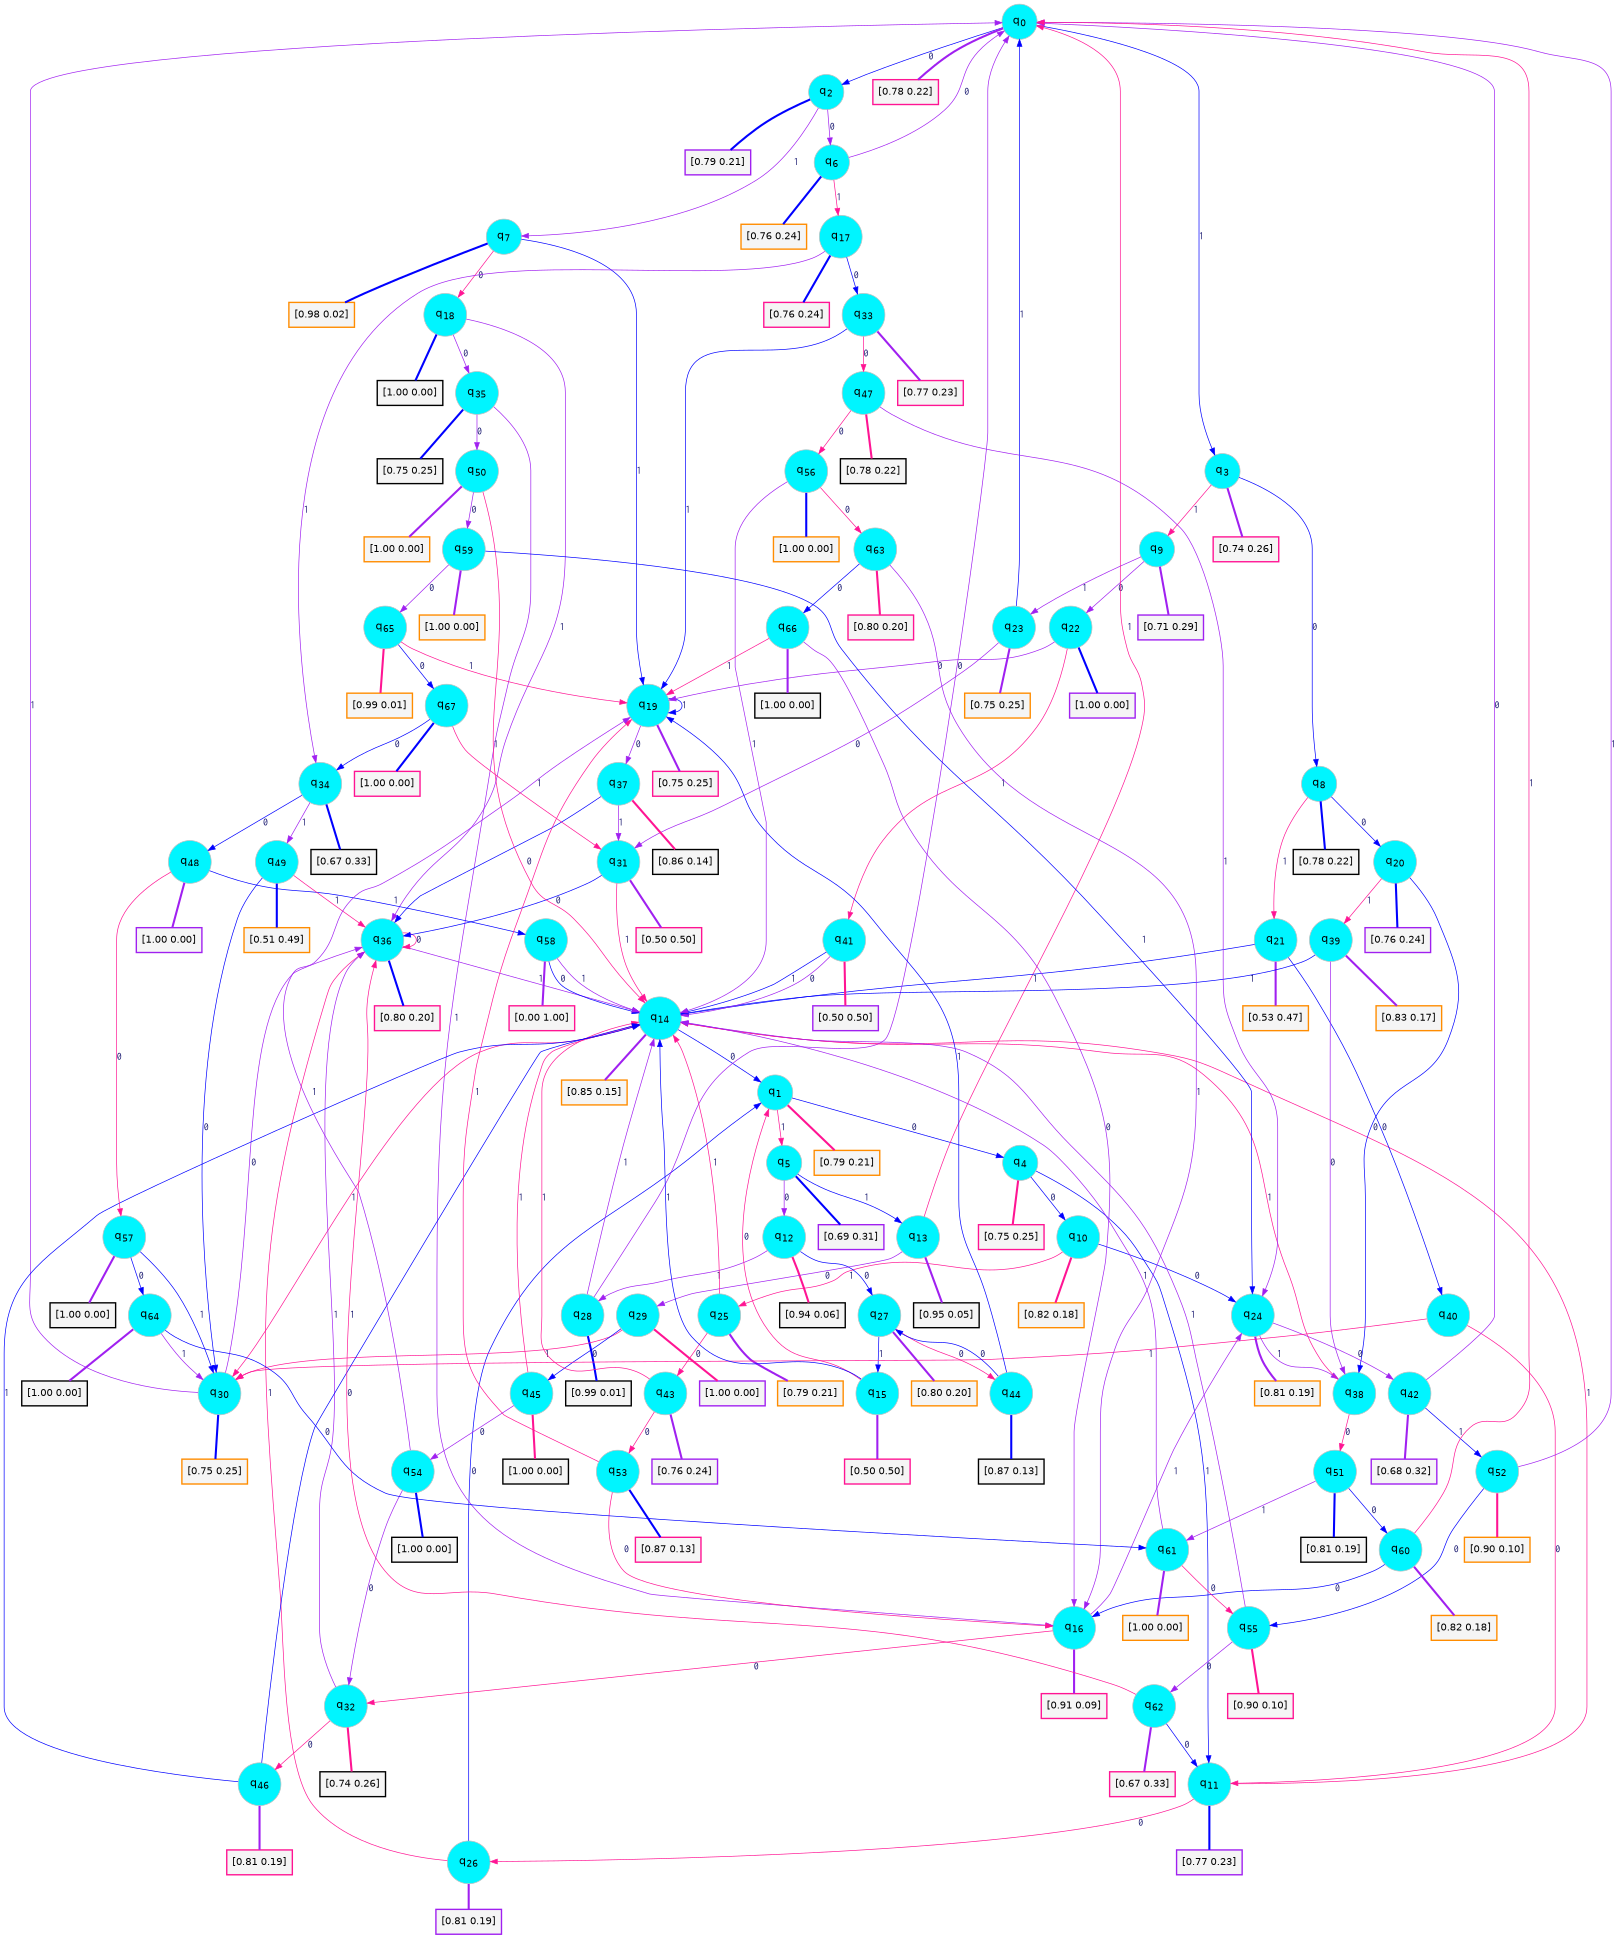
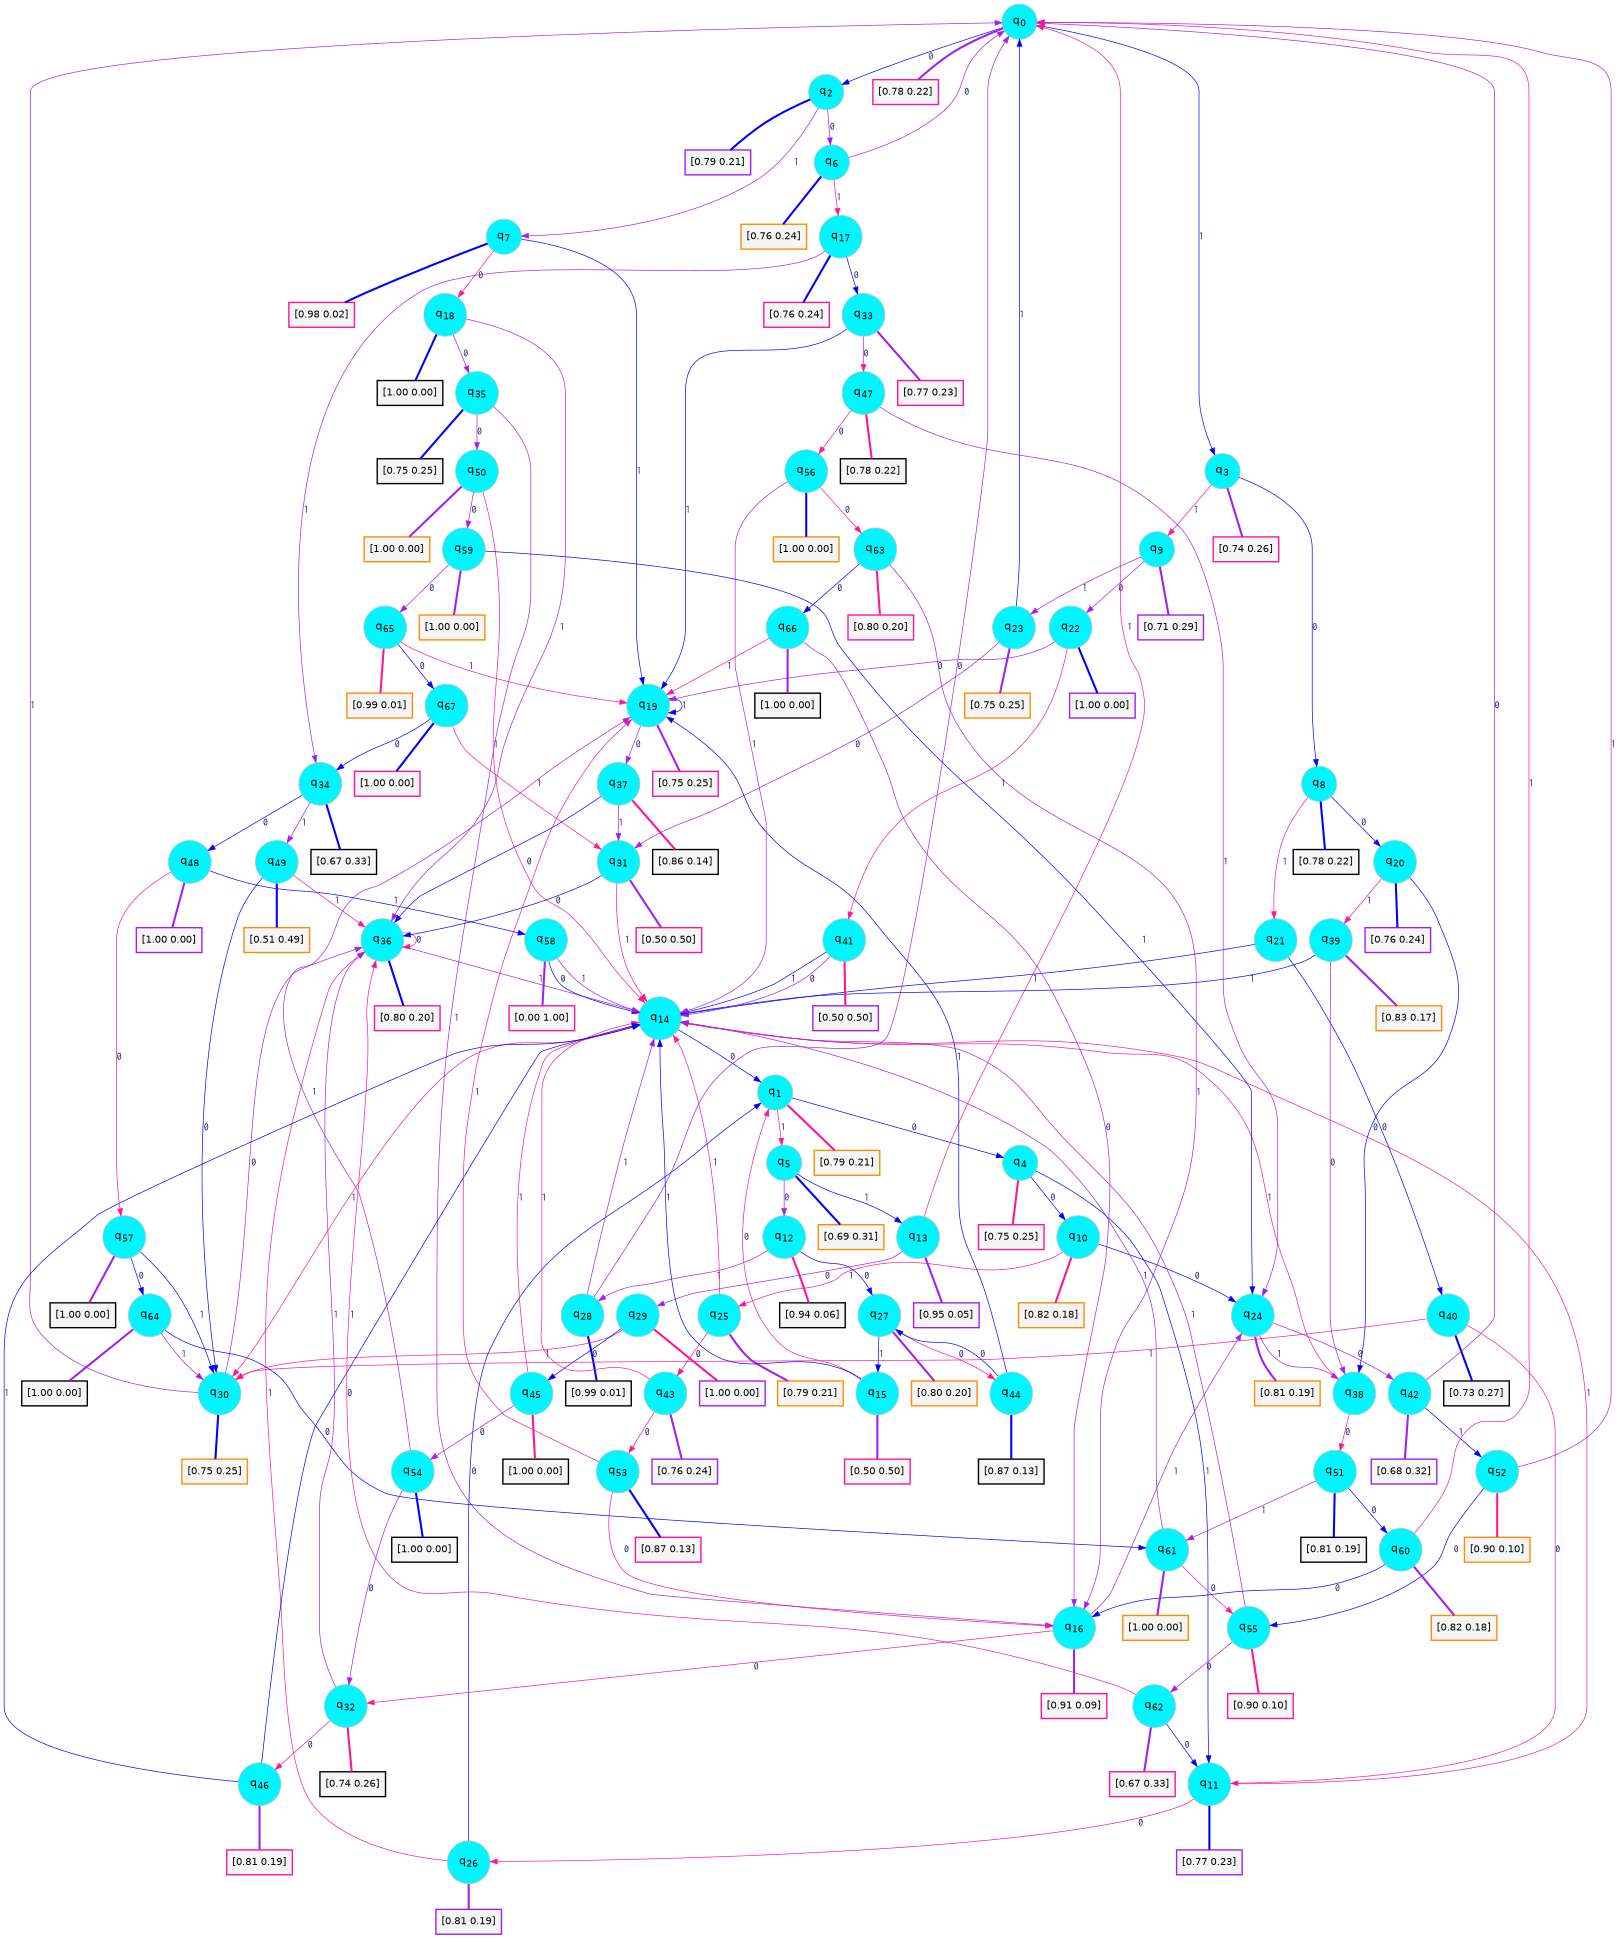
(322, 315) -> (322, 315)
(1276, 1018) -> none
(594, 1093) -> none
(851, 1237) -> (851, 1237)
(946, 1315) -> (946, 1315)
none -> (1477, 1393)
